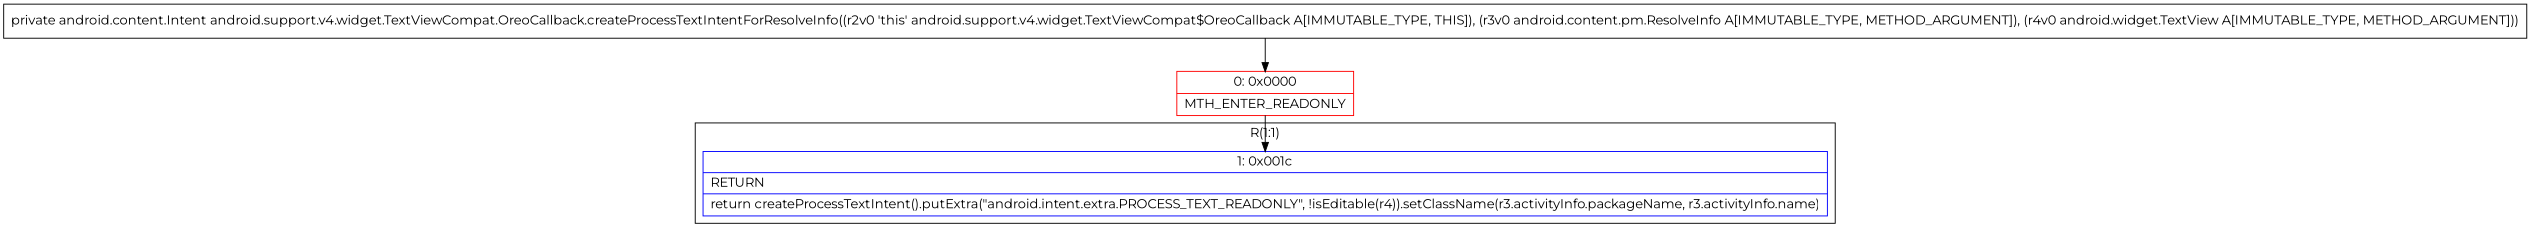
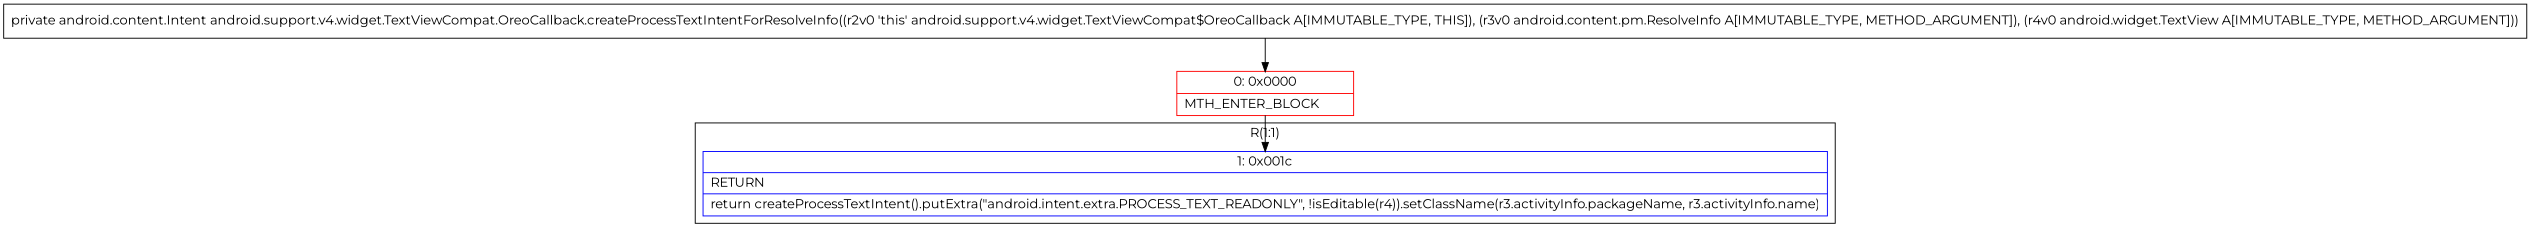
(1265, 104) -> (1252, 104)
